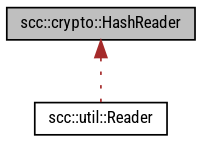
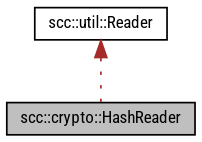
(101, 80) -> (101, 80)
